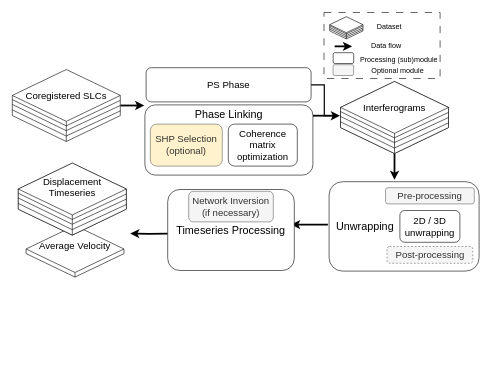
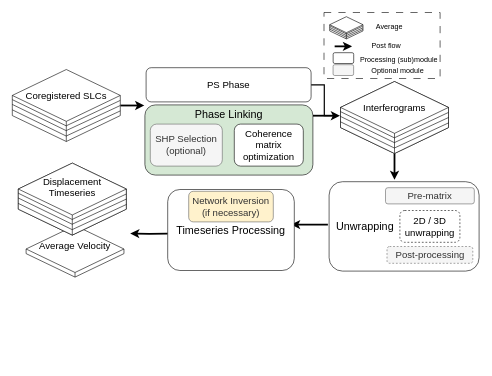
(389, 27) -> (389, 27)
(386, 45) -> (386, 45)
(229, 140) -> (229, 140)
(186, 145) -> (186, 145)
(263, 145) -> (269, 145)
(430, 196) -> (430, 196)
(231, 206) -> (231, 206)
(430, 226) -> (430, 226)
